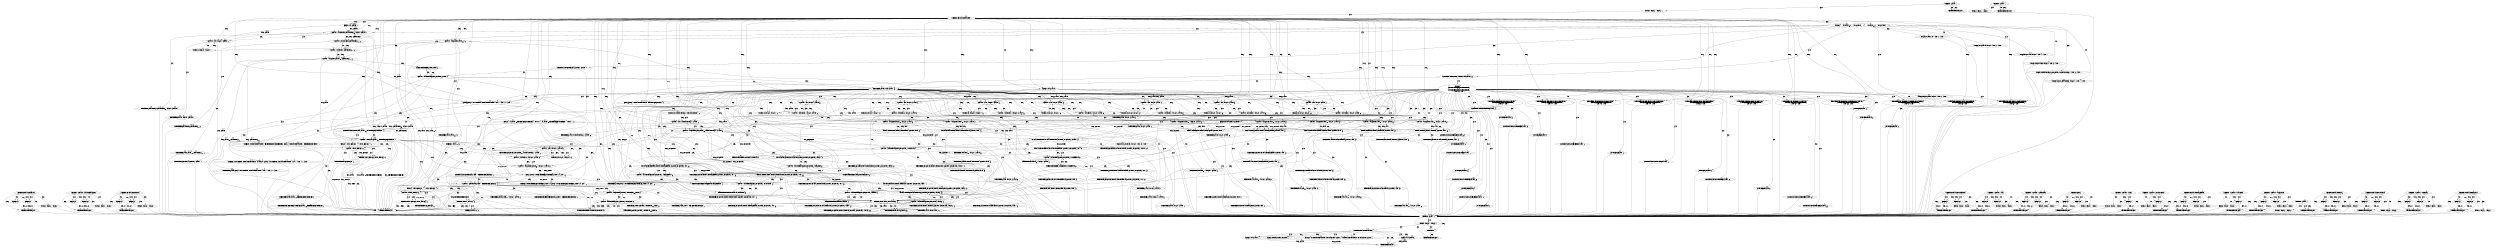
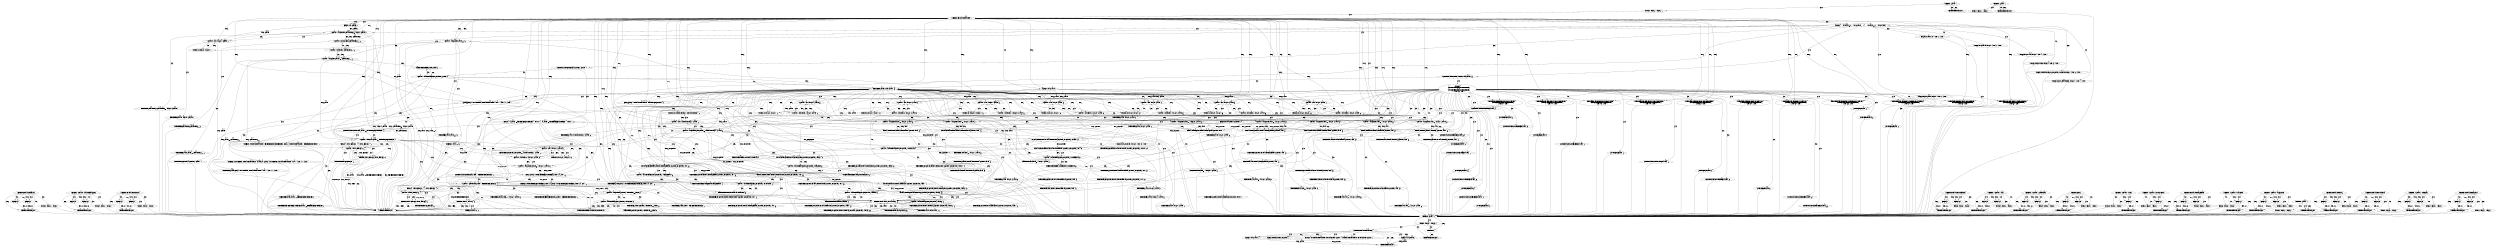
(624, 140) -> (624, 140)
(1248, 206) -> none
